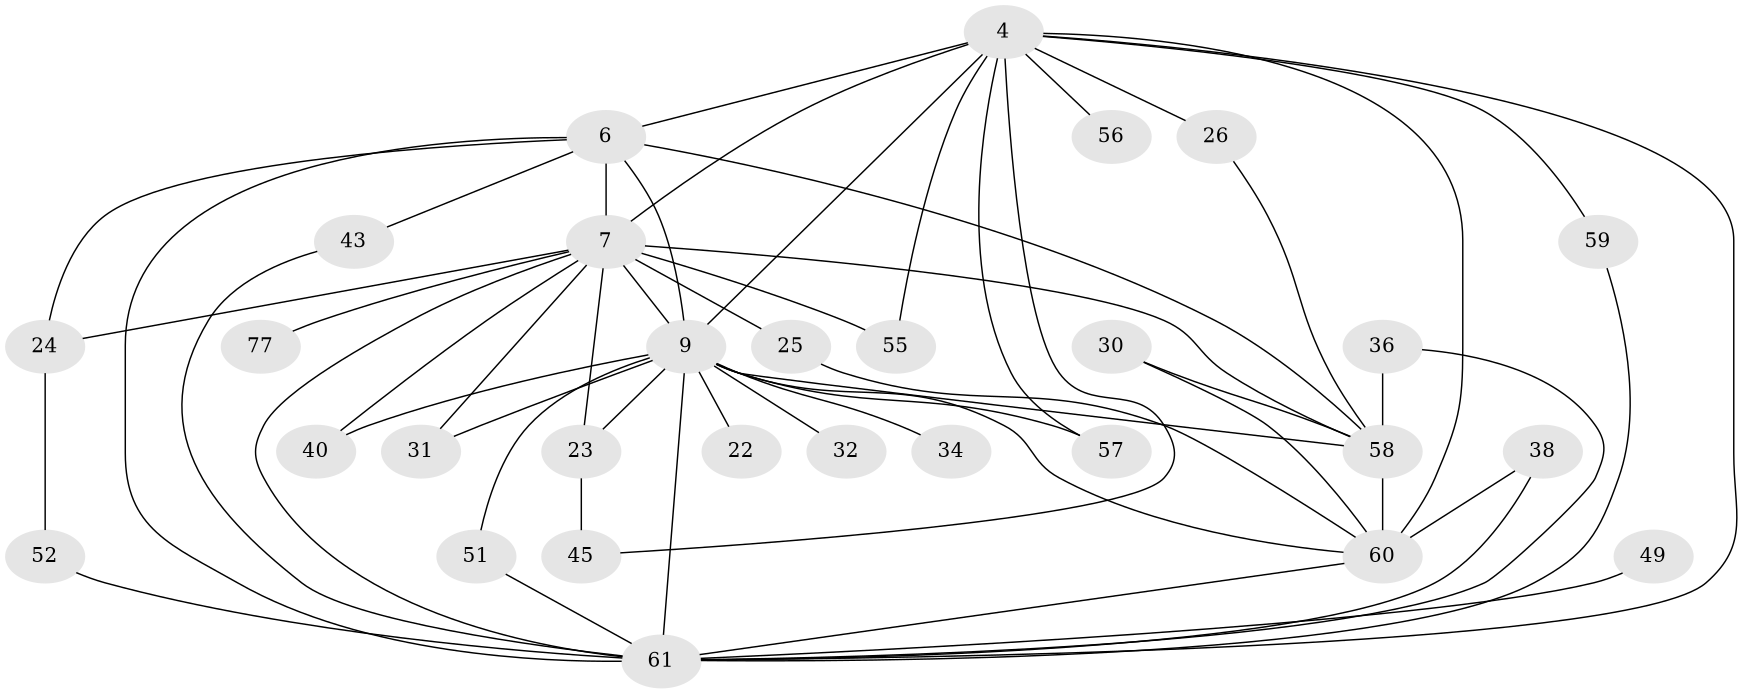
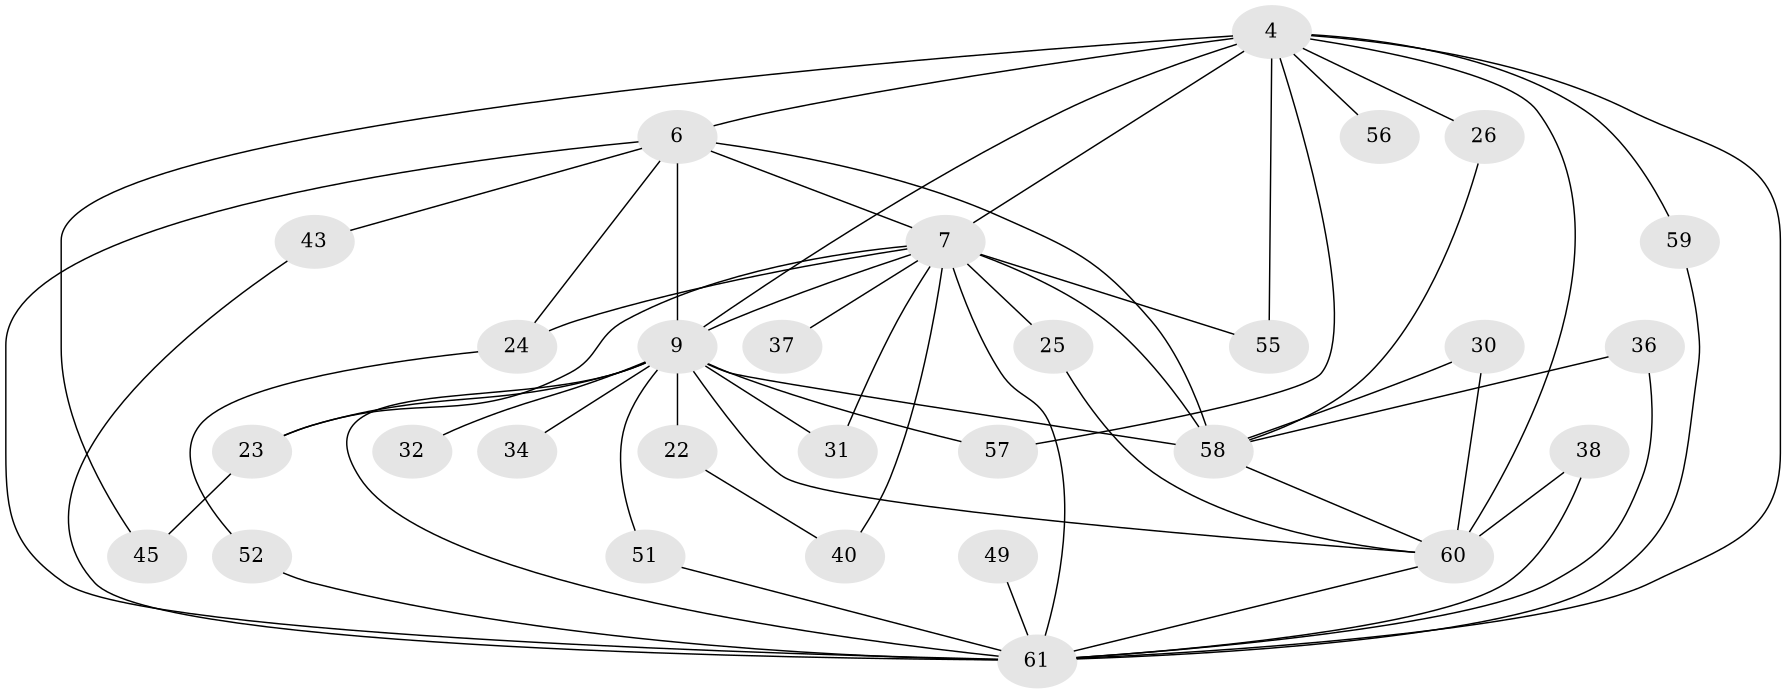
(261, 347) -> (782, 347)
(495, 388) -> (761, 504)
